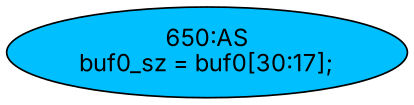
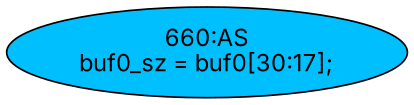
(207, 52) -> (207, 52)
